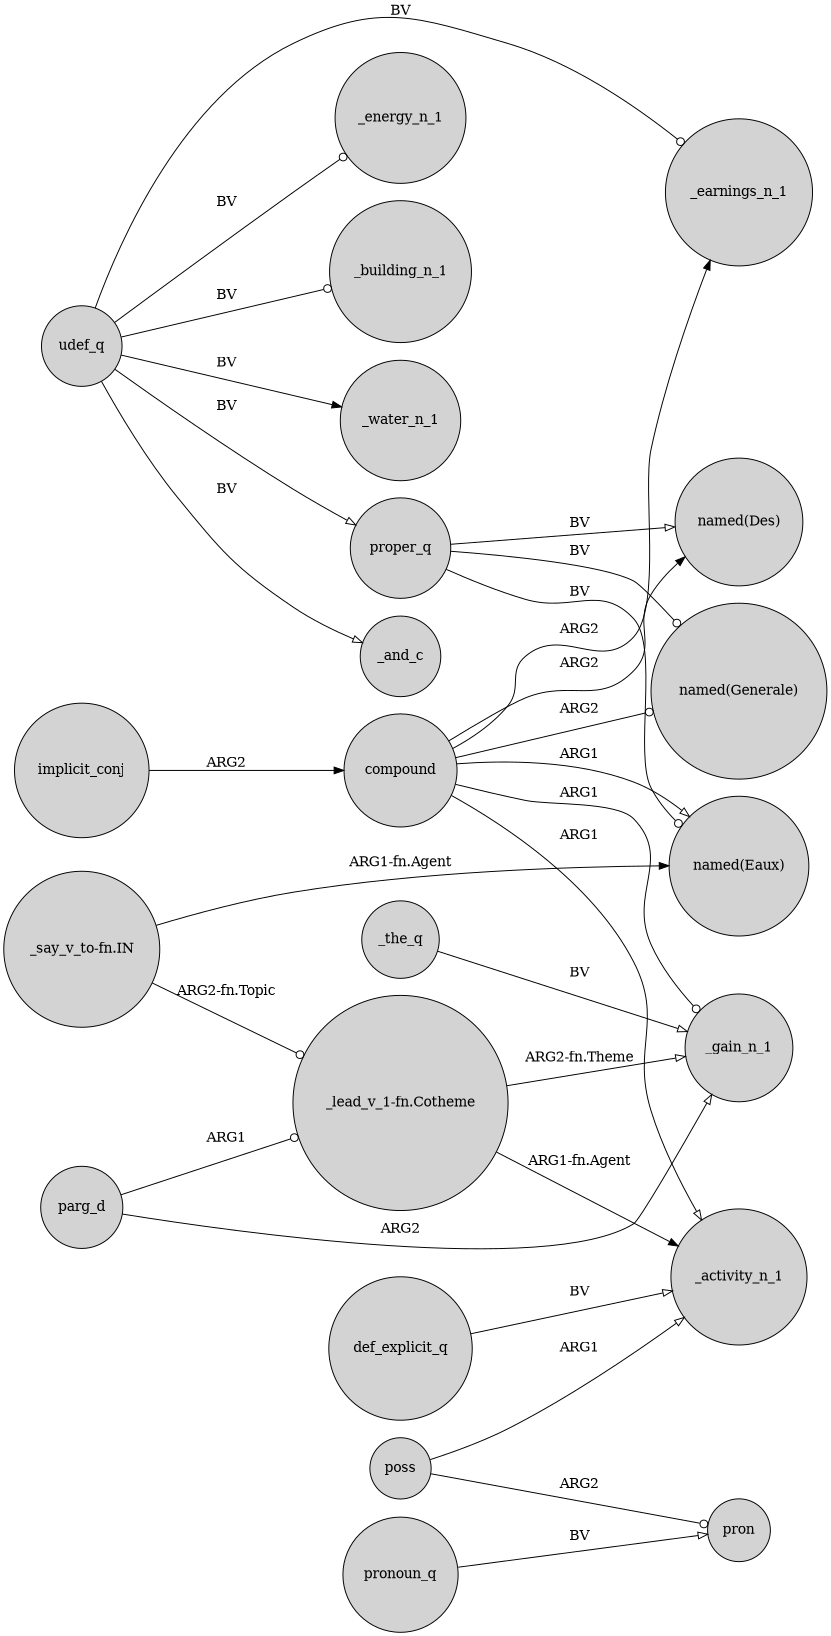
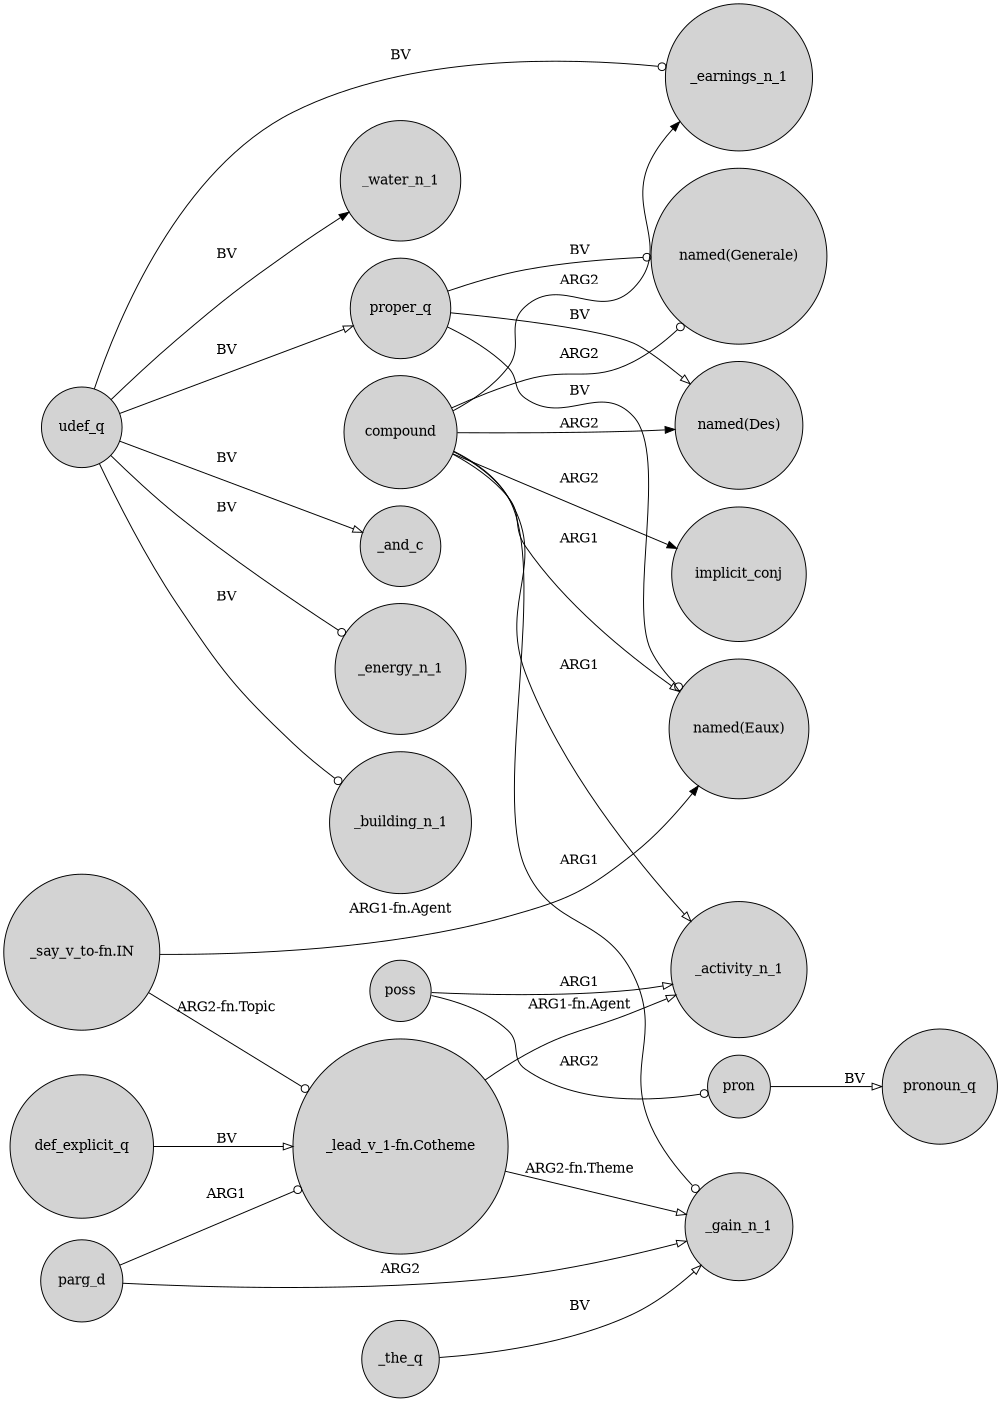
(242, 770) -> (560, 499)
(583, 1197) -> (573, 1033)
(567, 1313) -> (218, 1146)
(578, 1551) -> (821, 1087)
